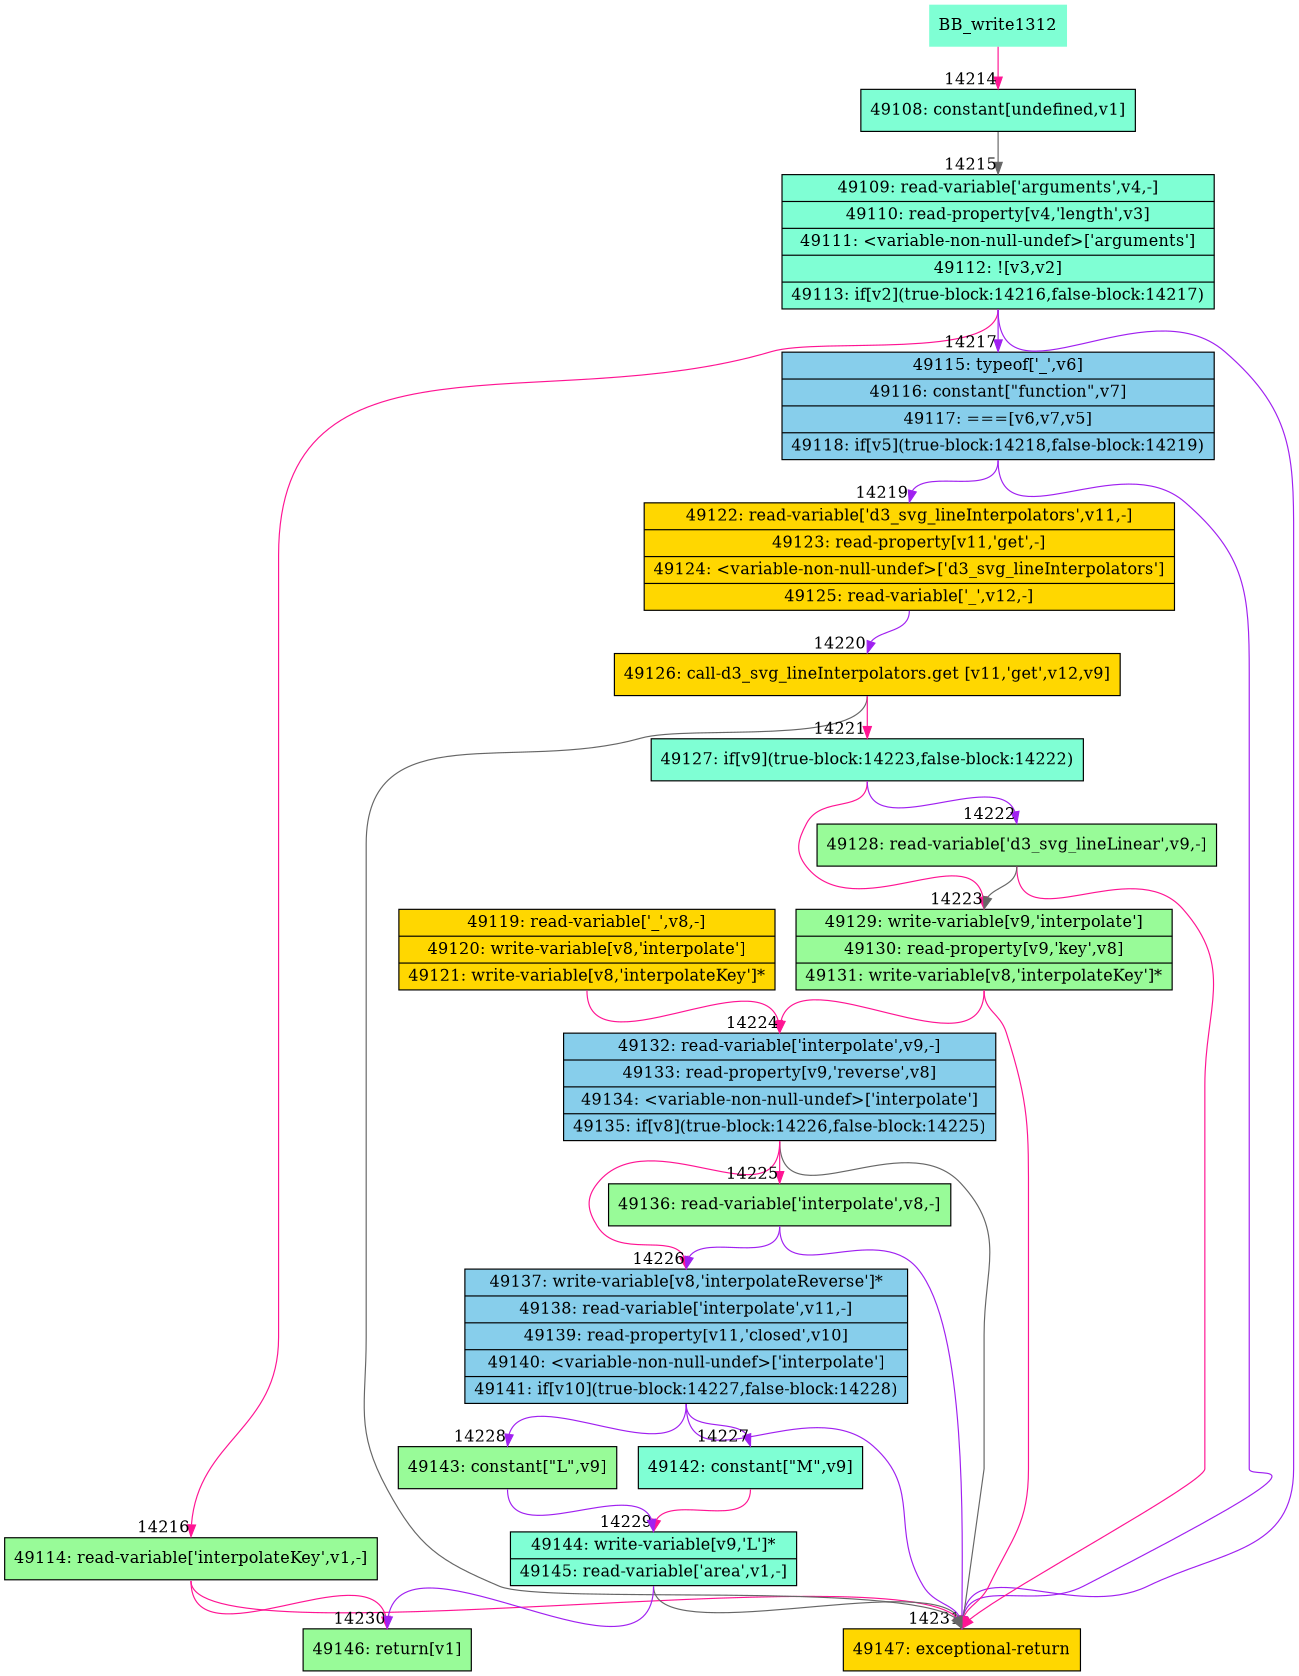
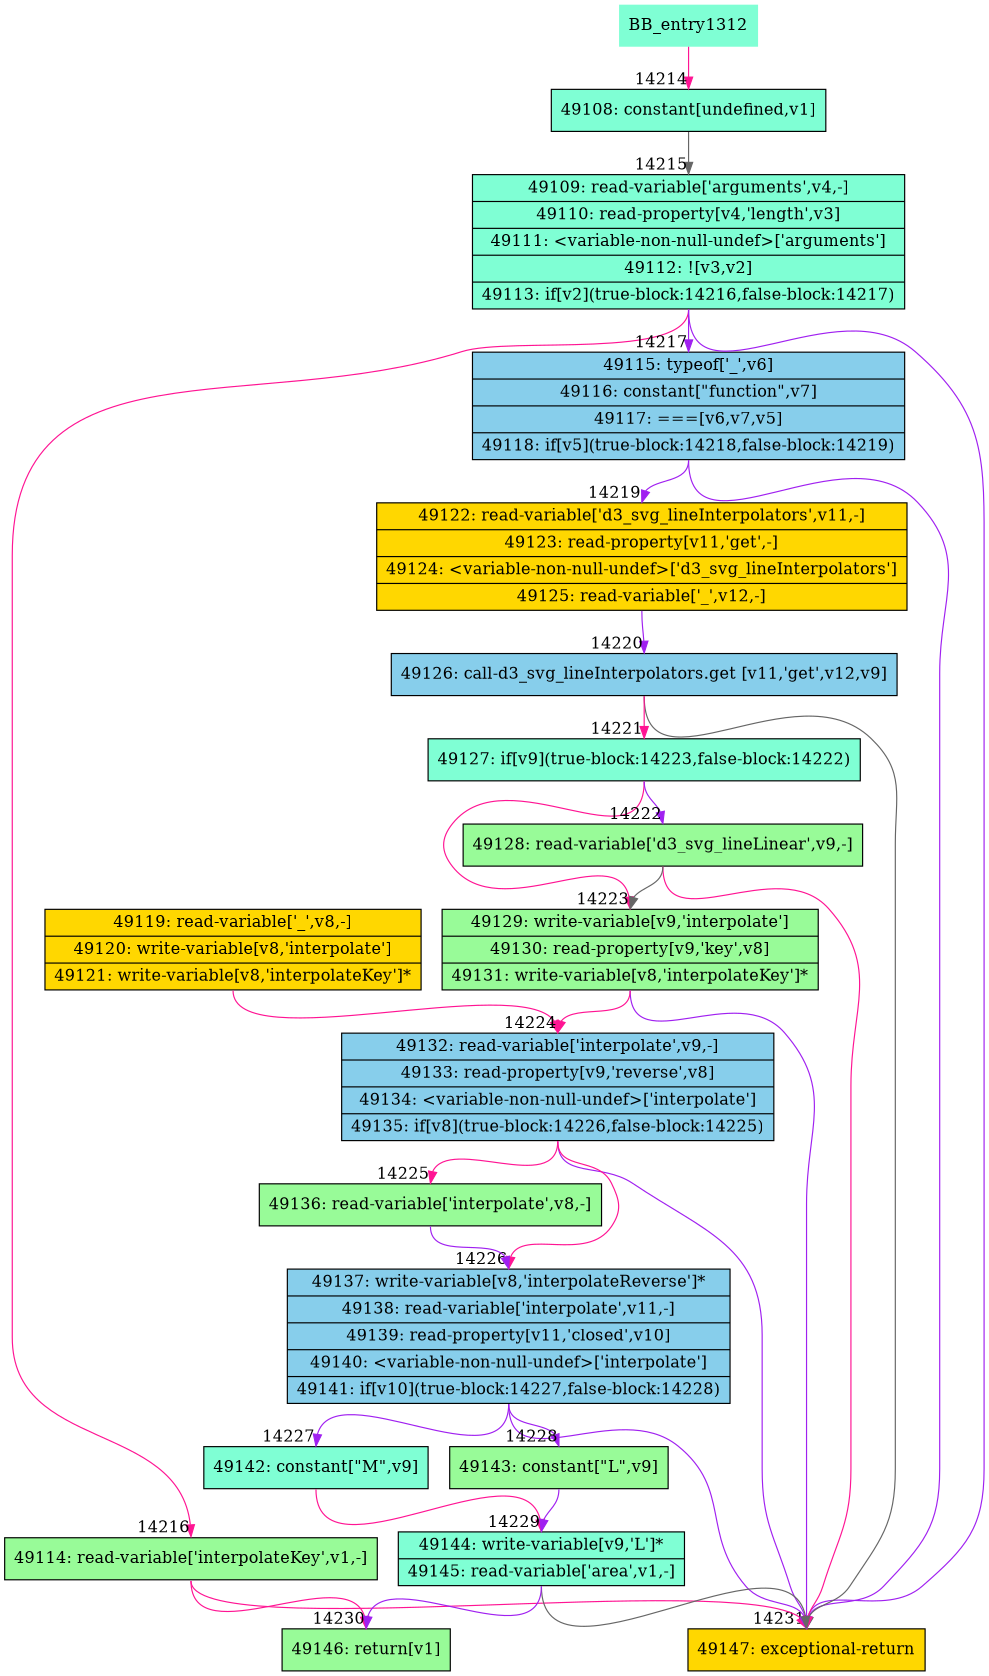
(998, 26) -> (689, 26)
(867, 675) -> (644, 675)
(987, 1293) -> (761, 1327)
(1028, 1308) -> (807, 1231)
(950, 1359) -> none
